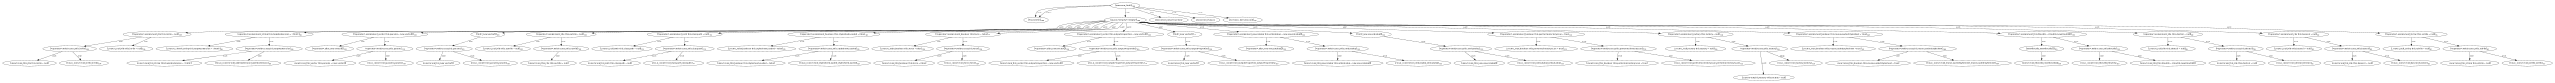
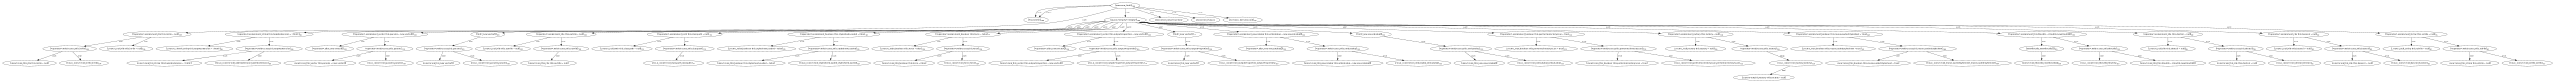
(647, 31) -> (723, 30)
(1762, 62) -> (1781, 70)
(610, 63) -> none
